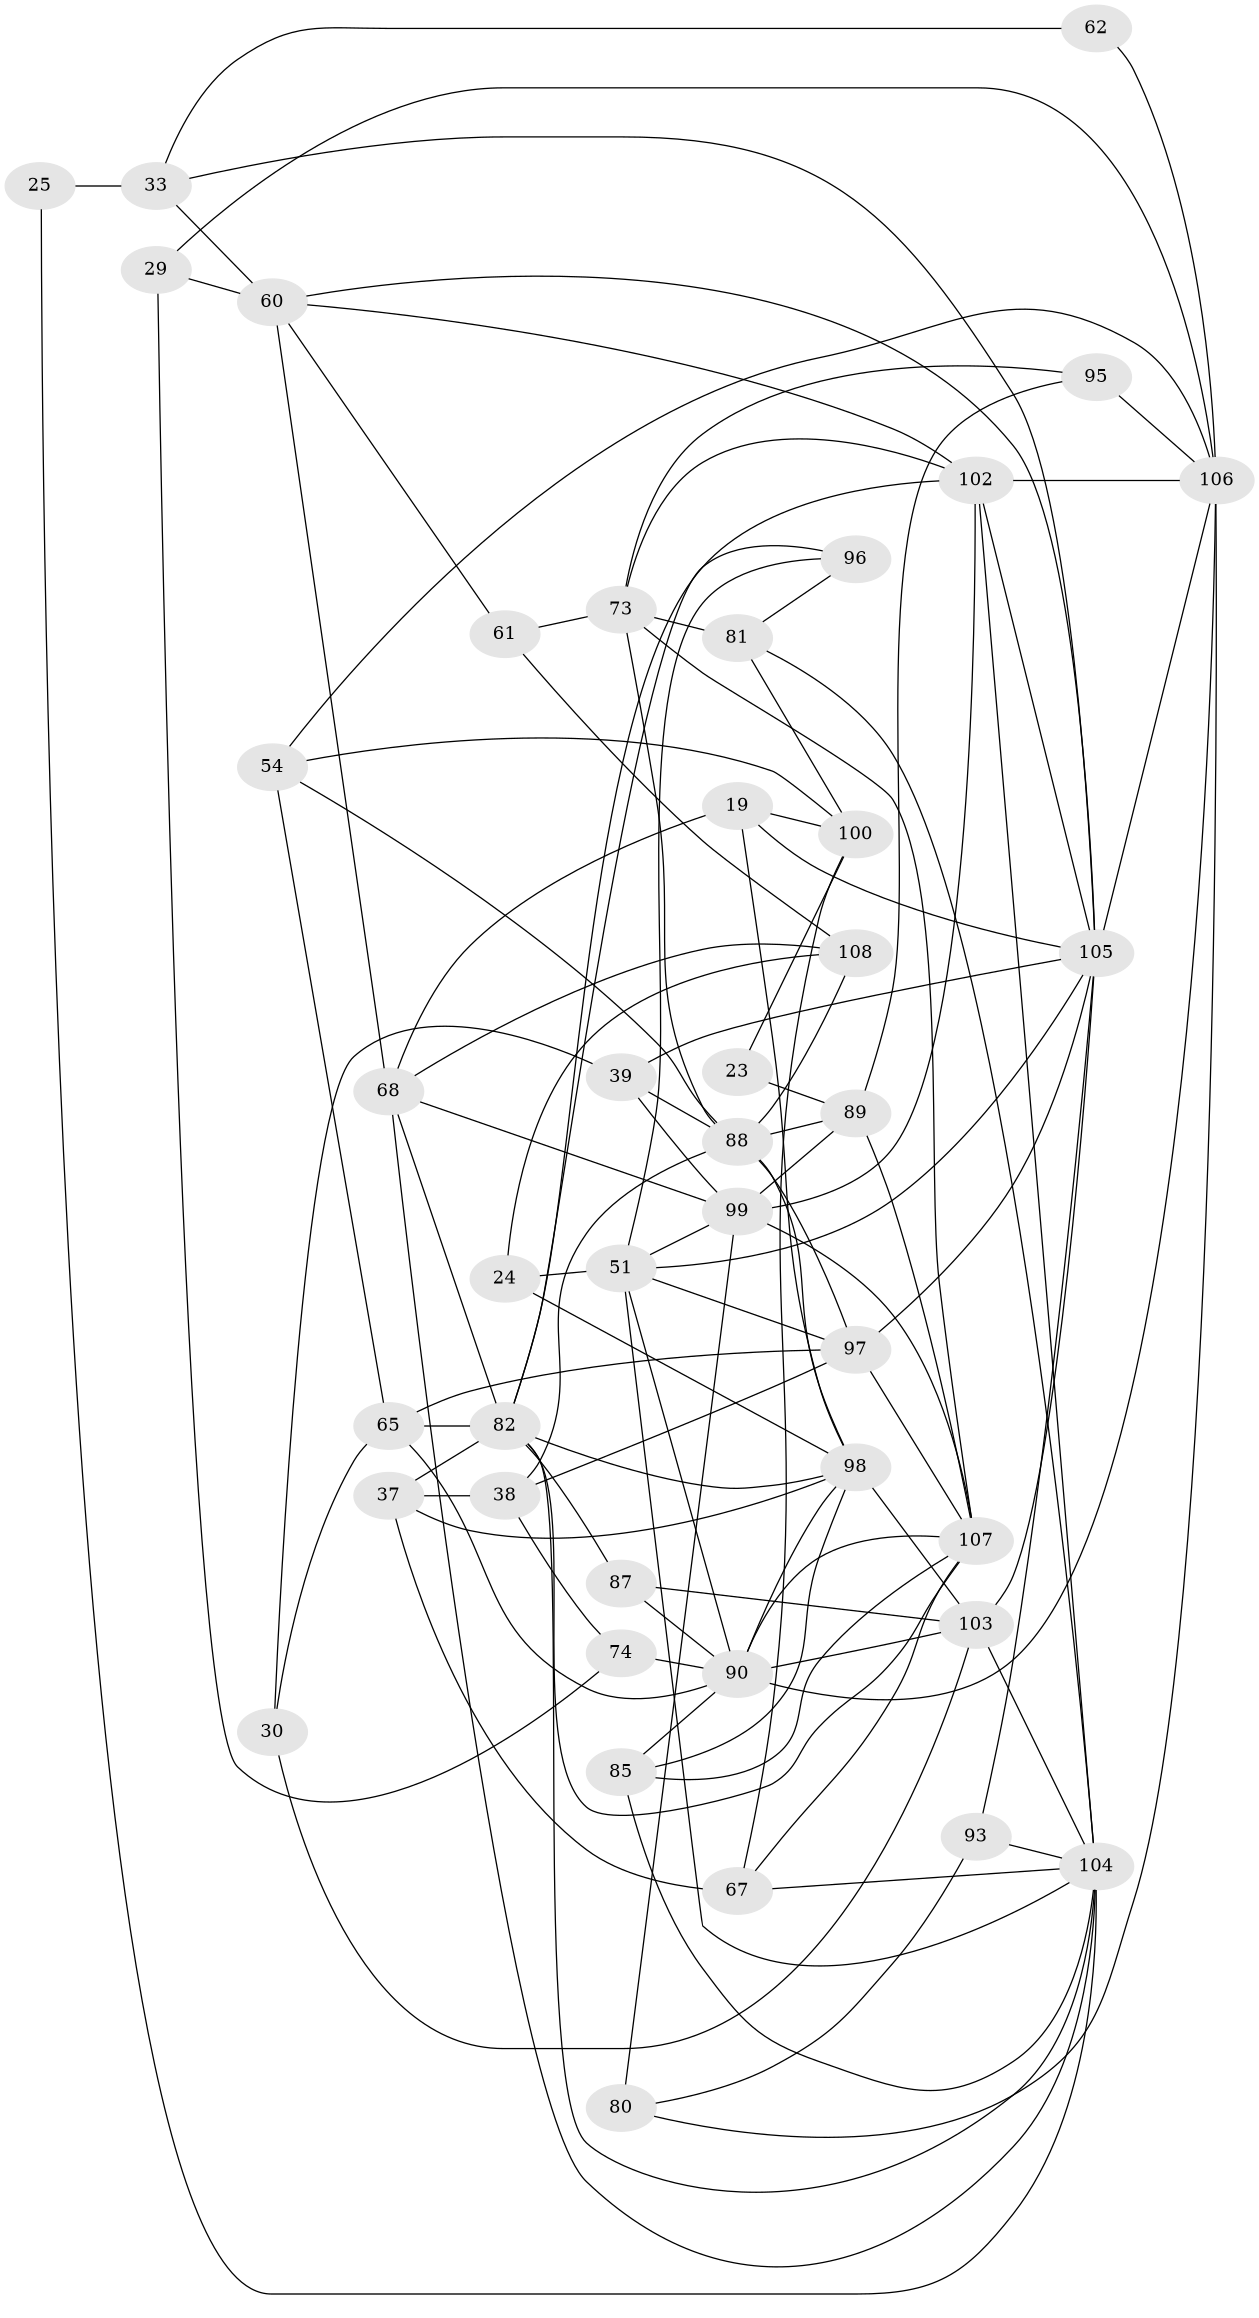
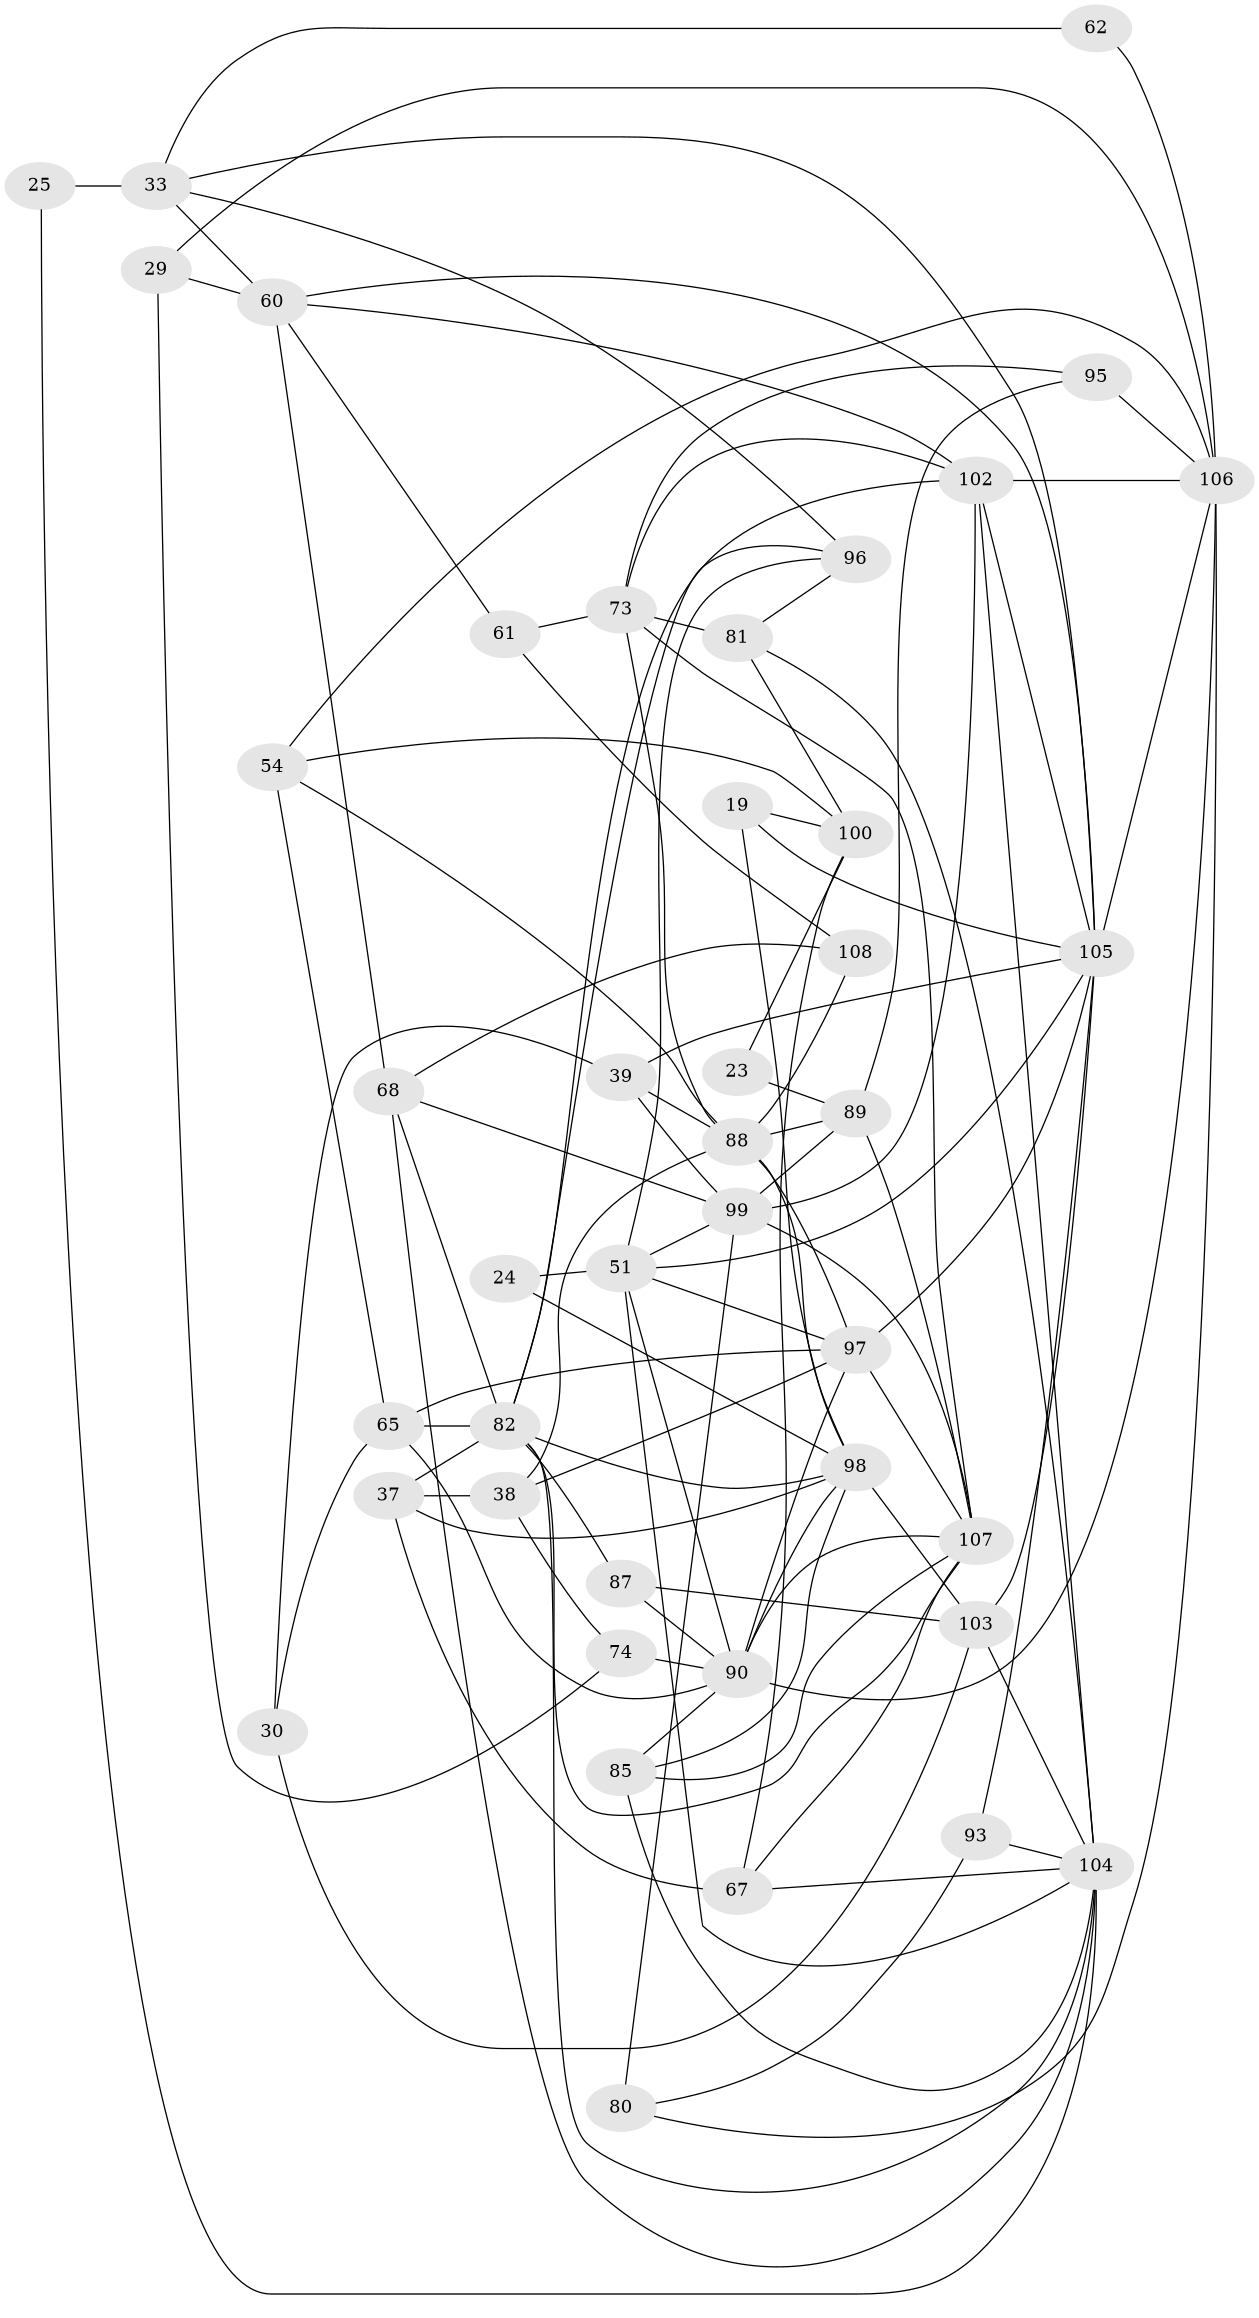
none -> (541, 313)
(519, 905) -> none
(595, 1035) -> none
(856, 1651) -> (806, 1468)
